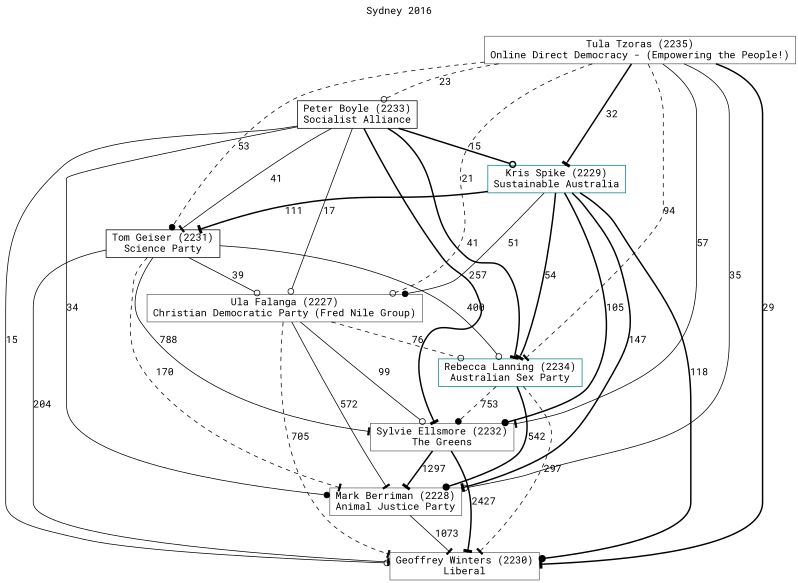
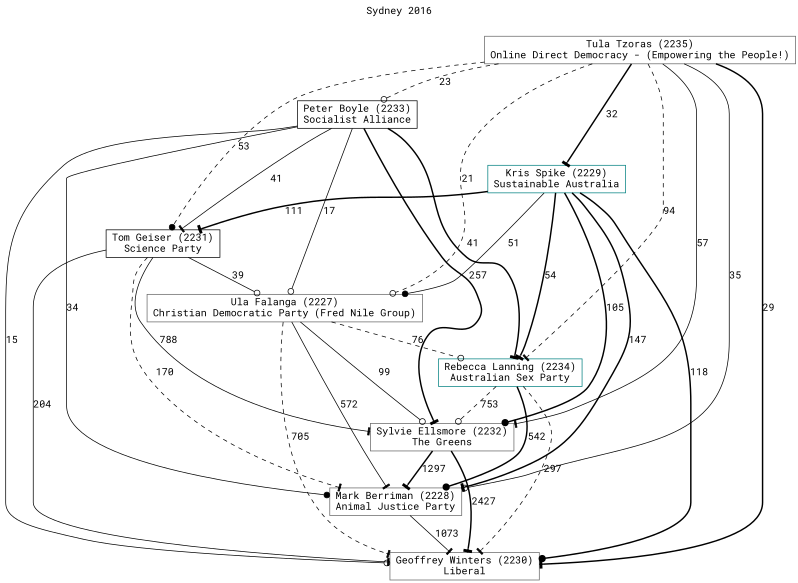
(454, 146) -> none
(371, 271) -> none
(478, 403) -> (478, 403)
